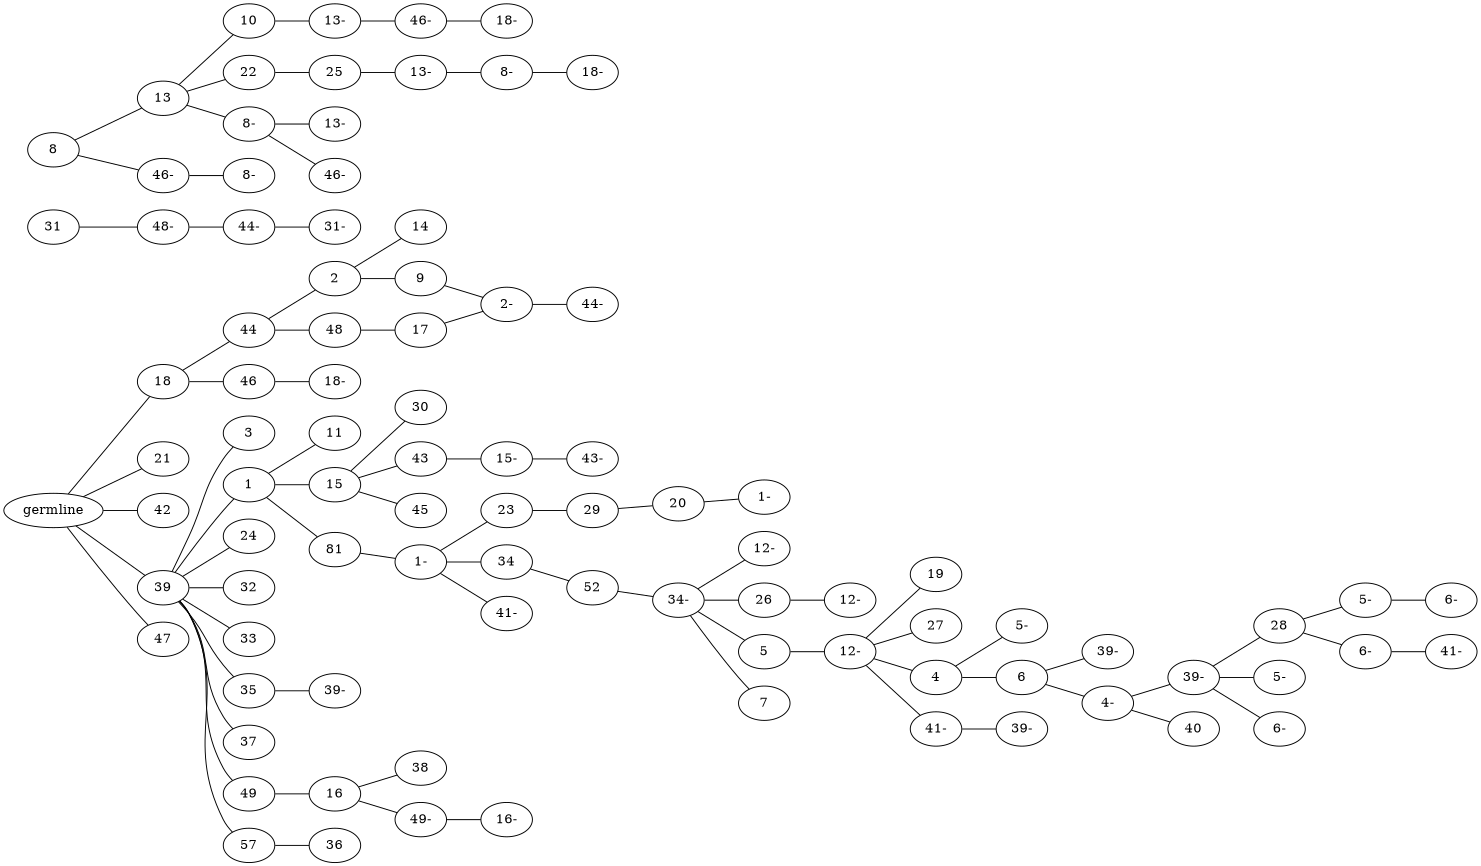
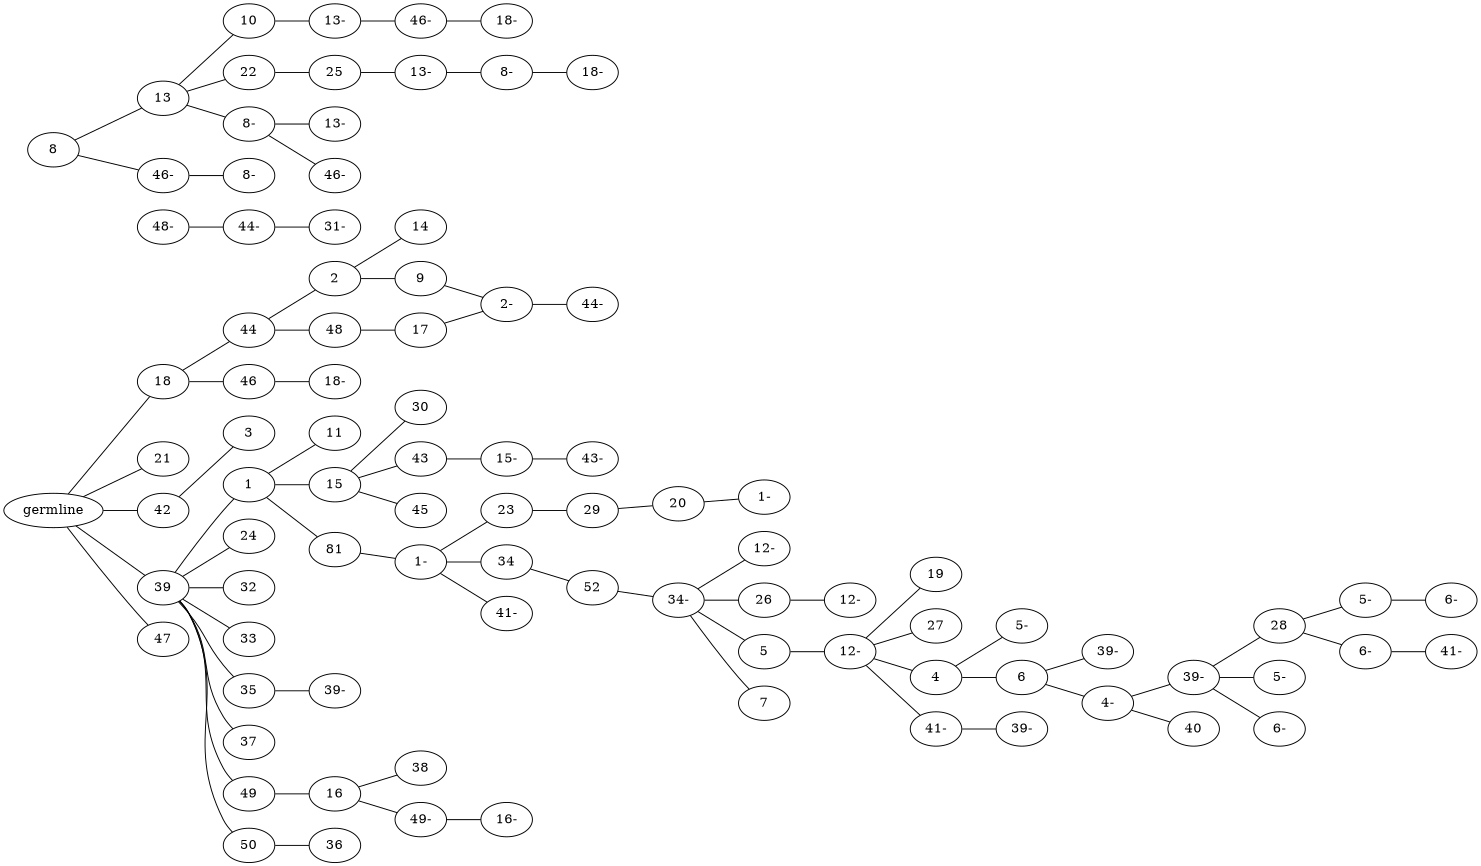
(53, 227) -> none
(200, 508) -> (206, 472)
(249, 845) -> (249, 845)
